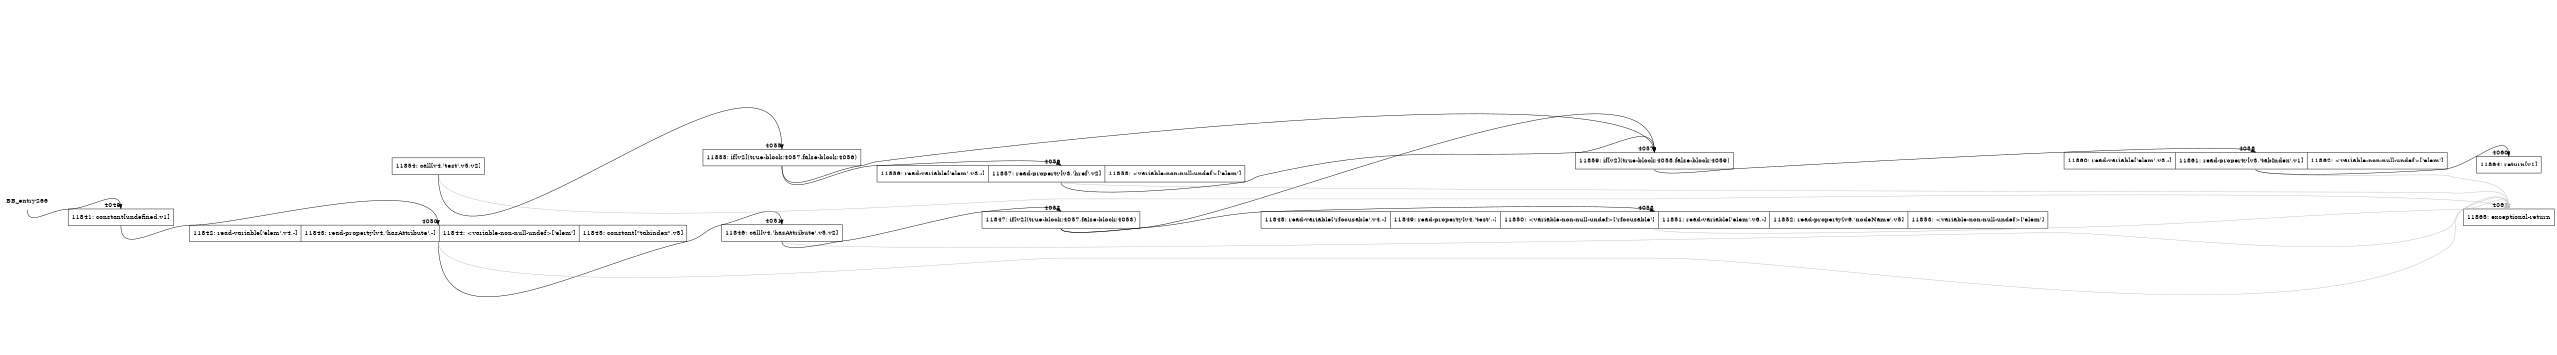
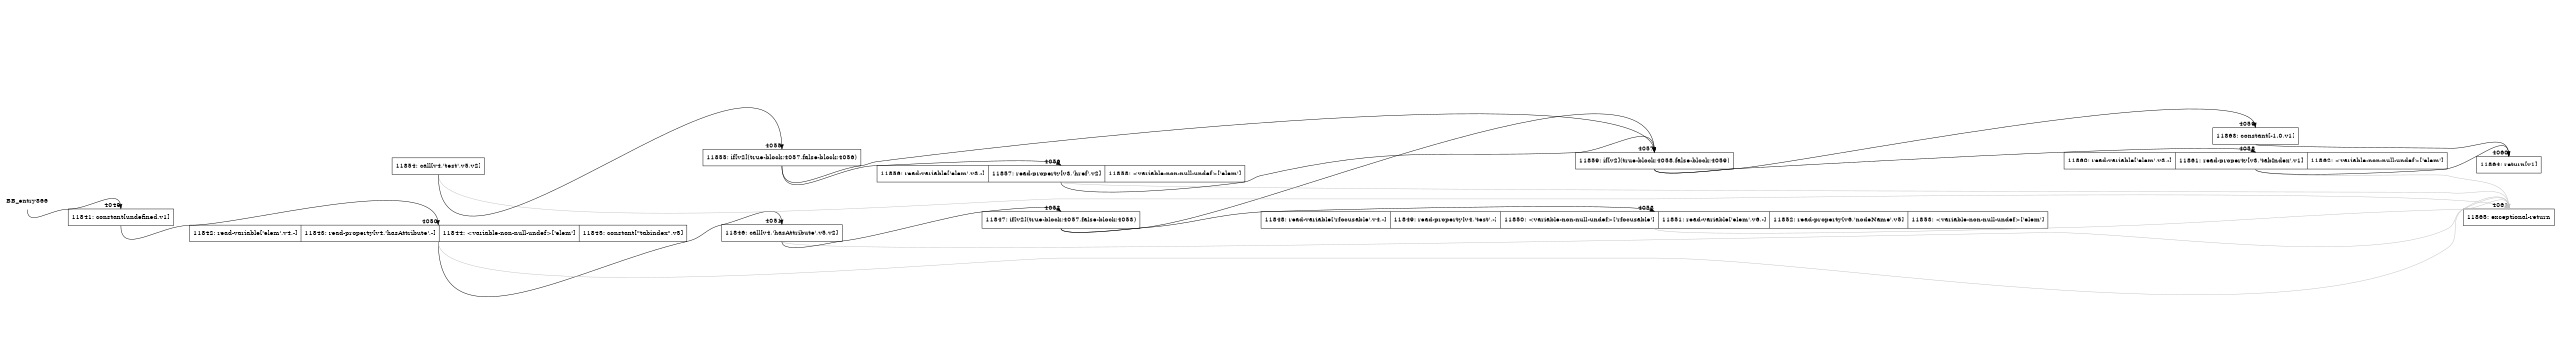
none -> (2256, 136)
(27, 201) -> (27, 201)
